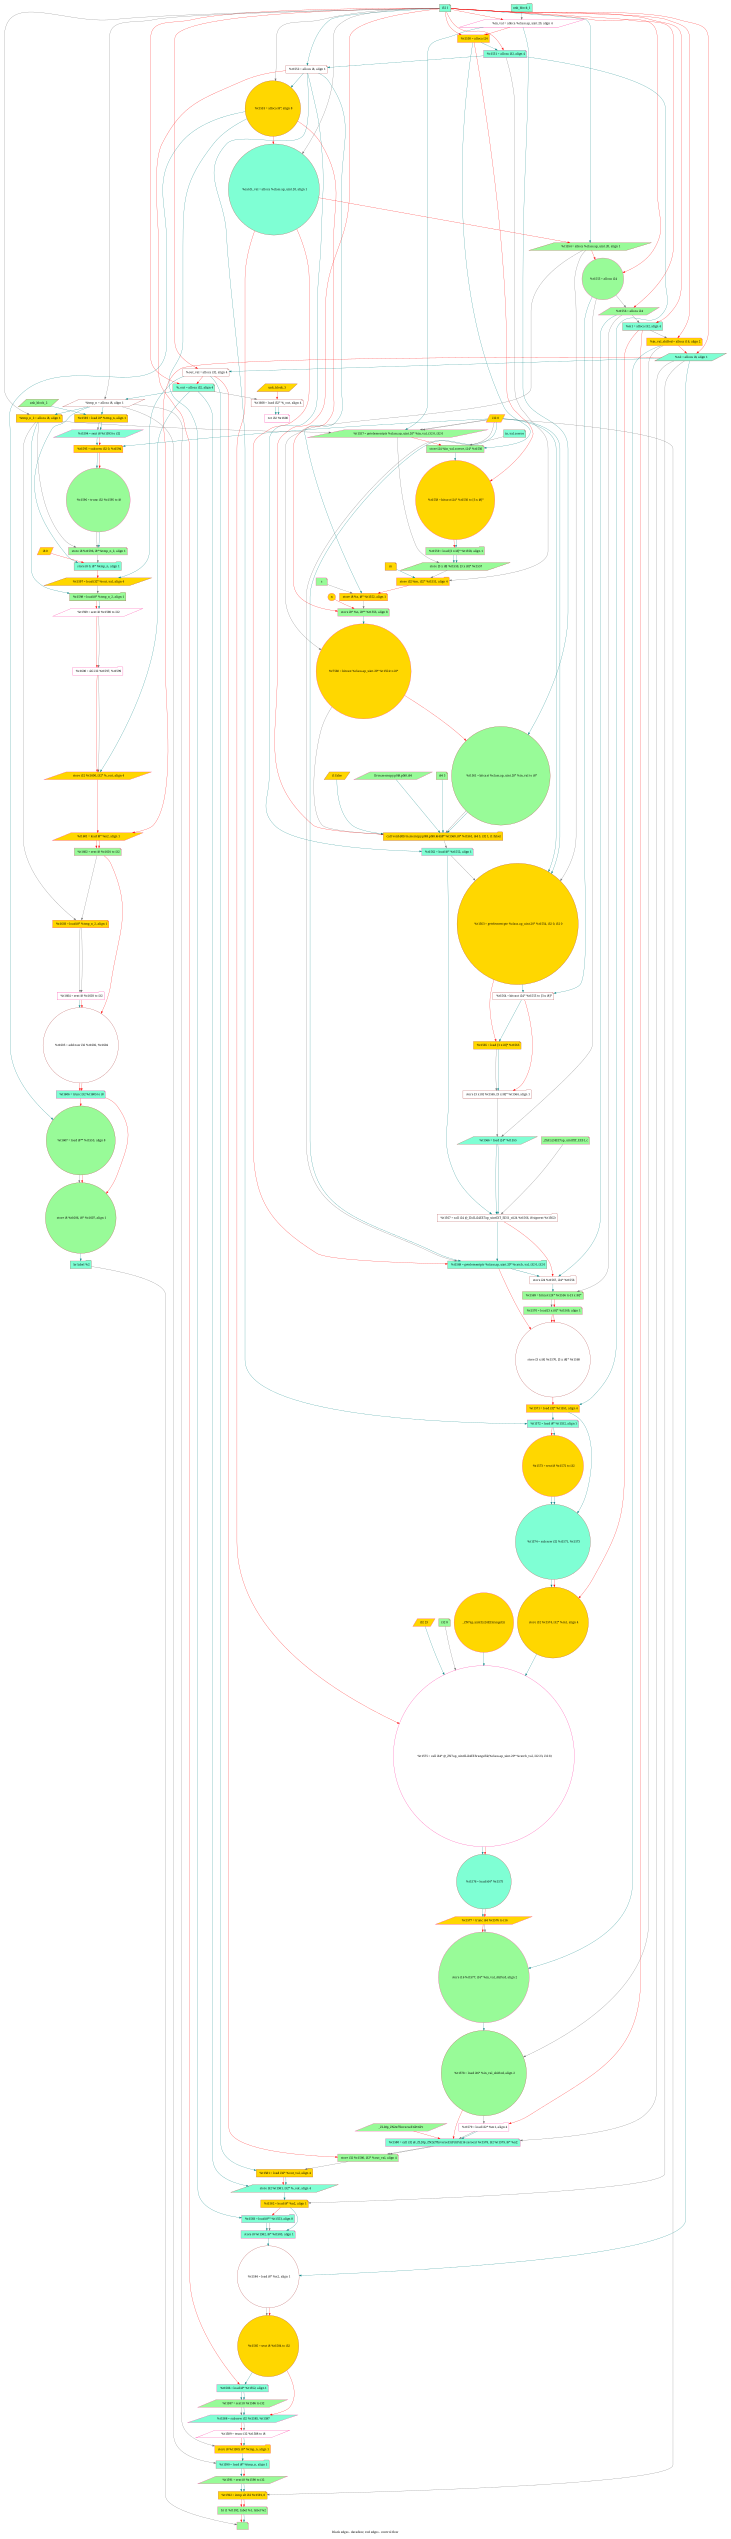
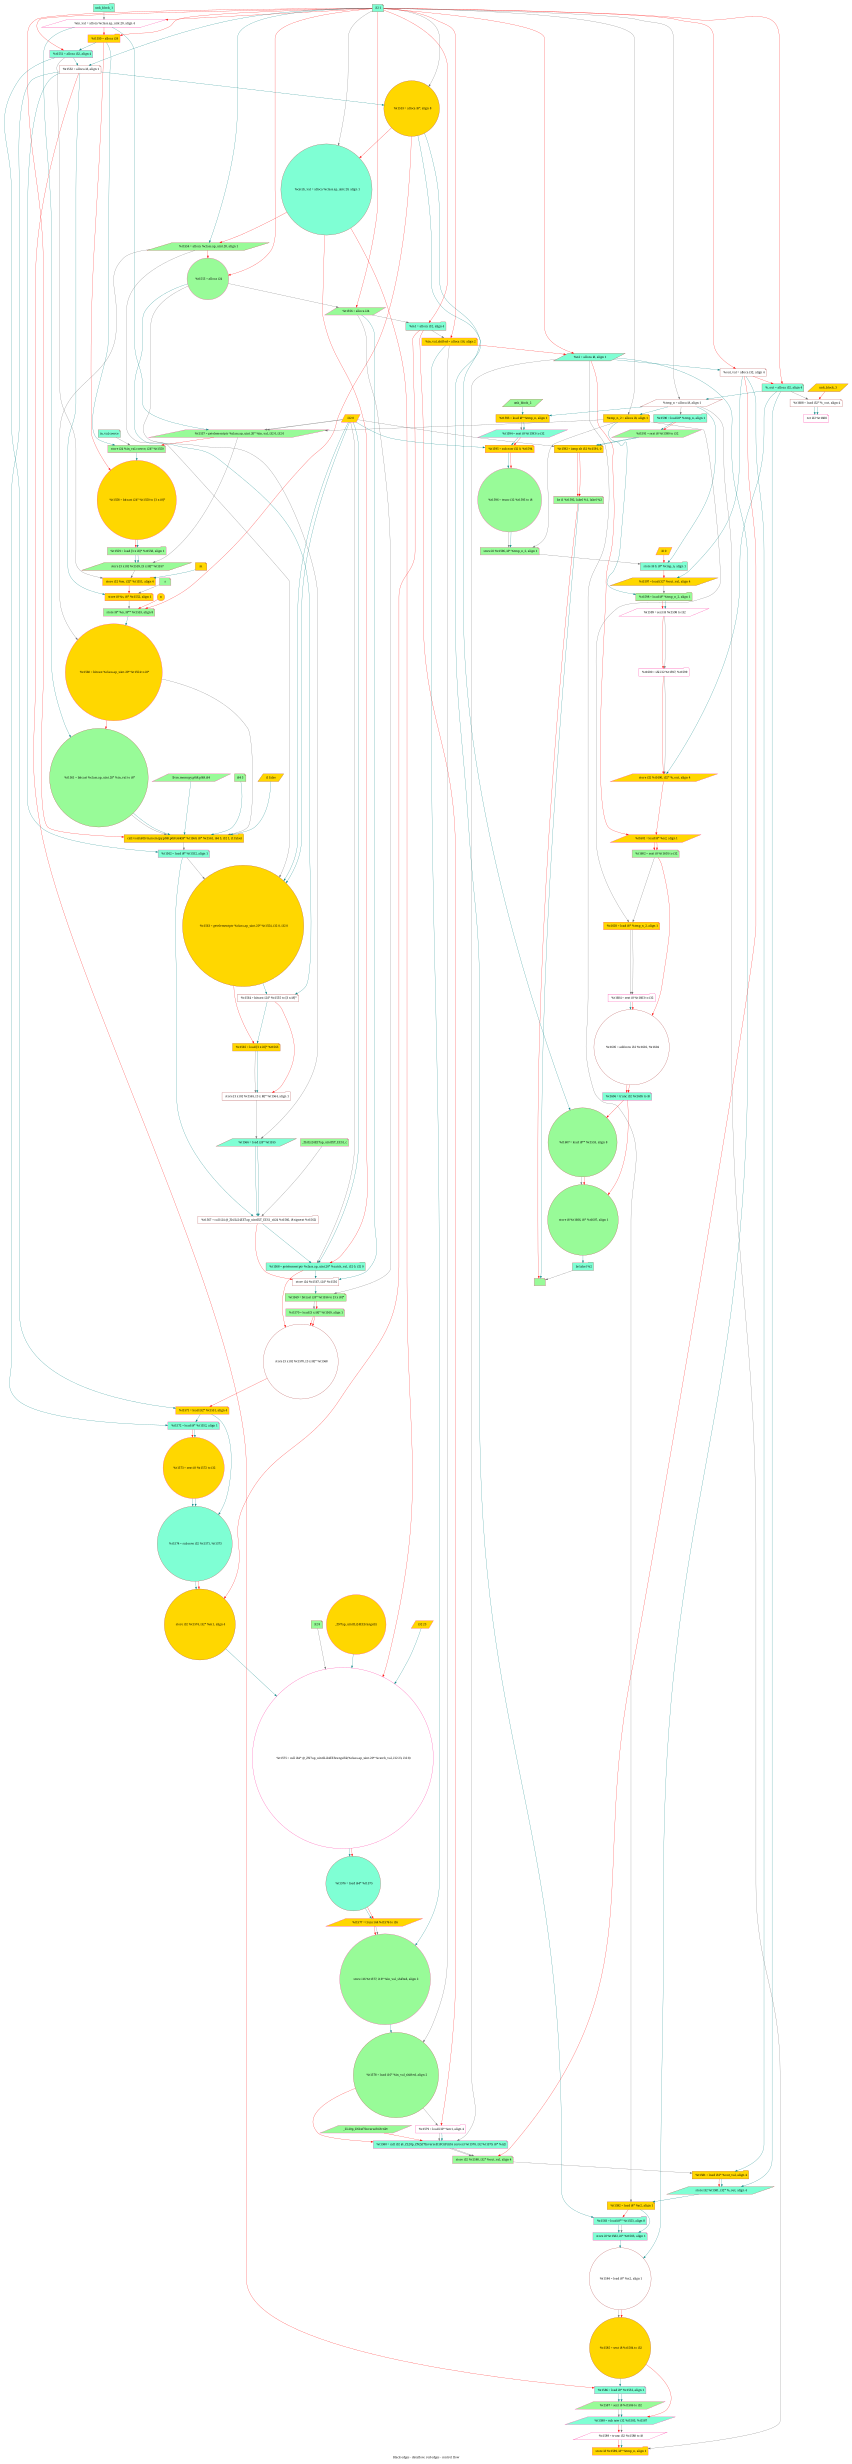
(364, 671) -> (114, 672)
(243, 2456) -> none
